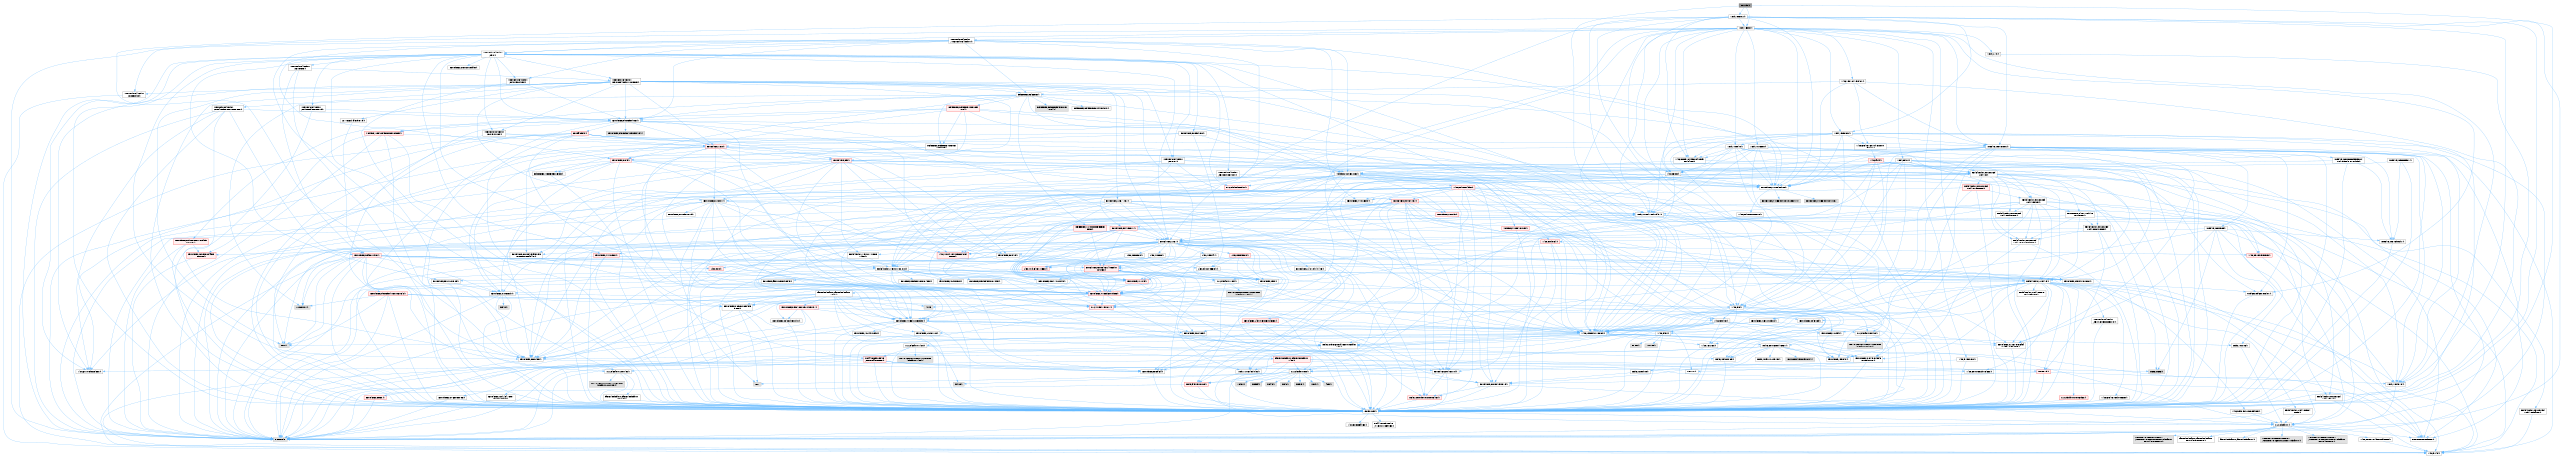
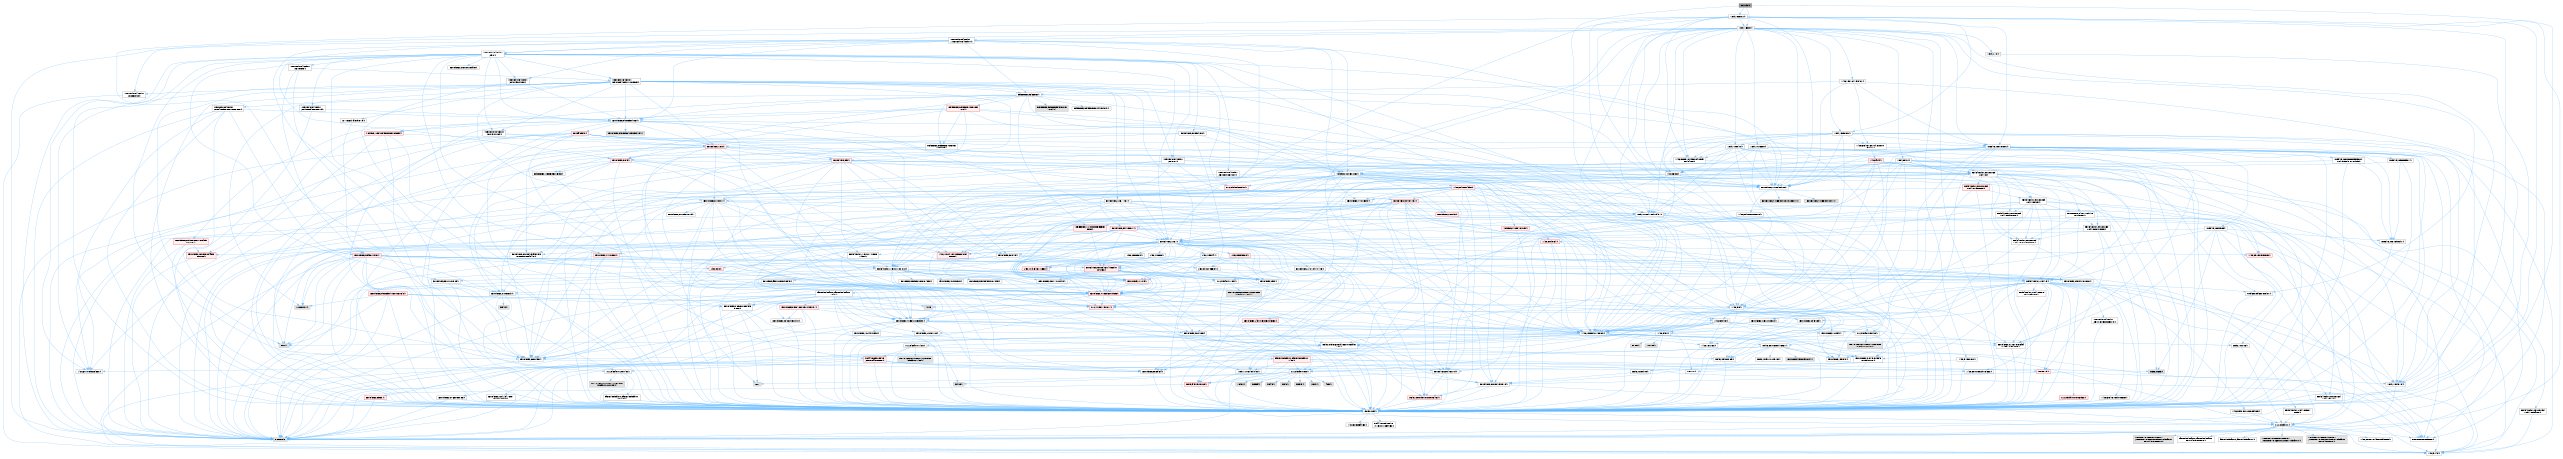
(2216, 157) -> (2200, 150)
(1821, 201) -> (1821, 201)
(1370, 219) -> (1372, 219)
(1223, 328) -> (1270, 293)
(2404, 446) -> (2356, 443)
